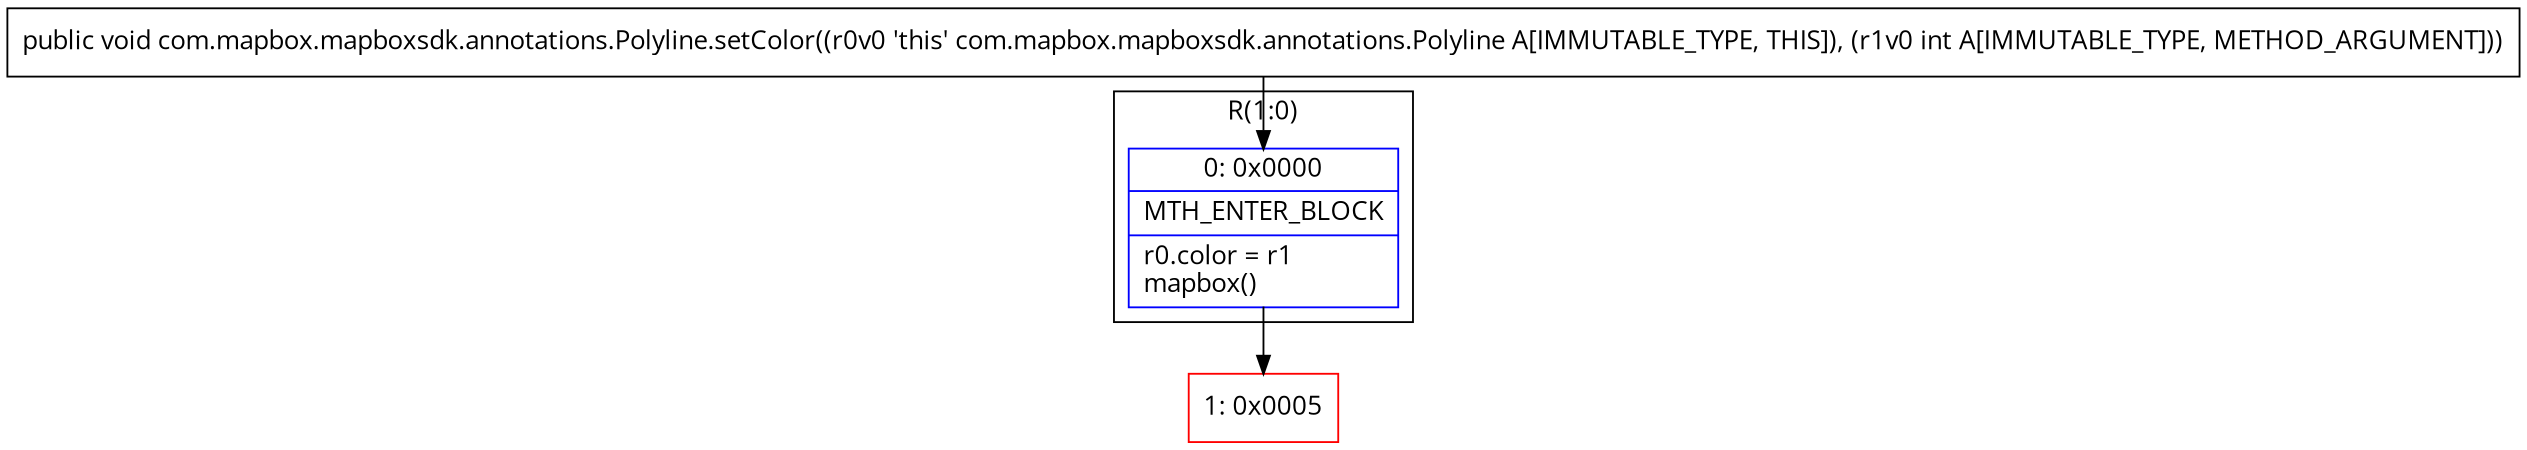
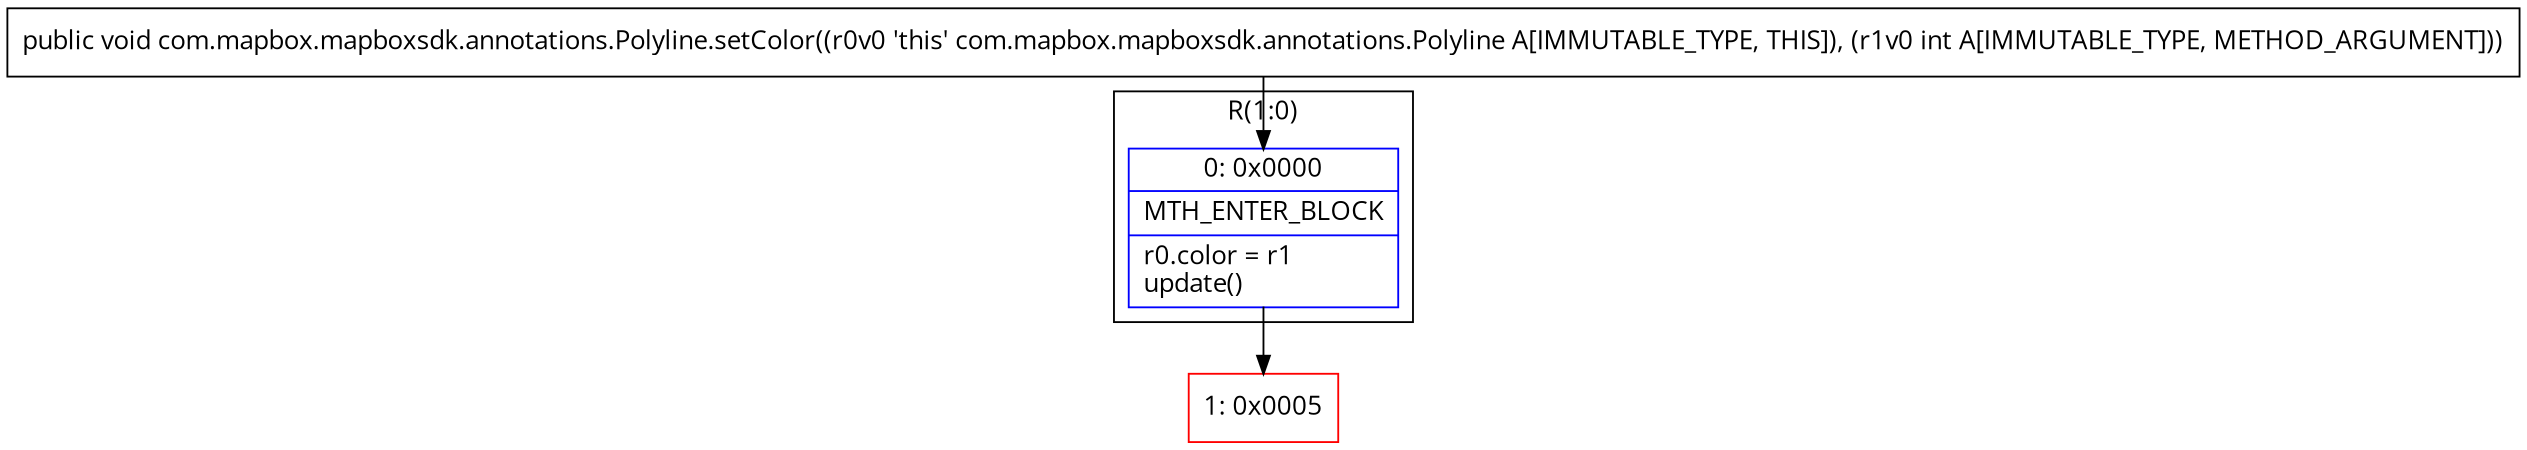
(1201, 284) -> (1194, 284)
